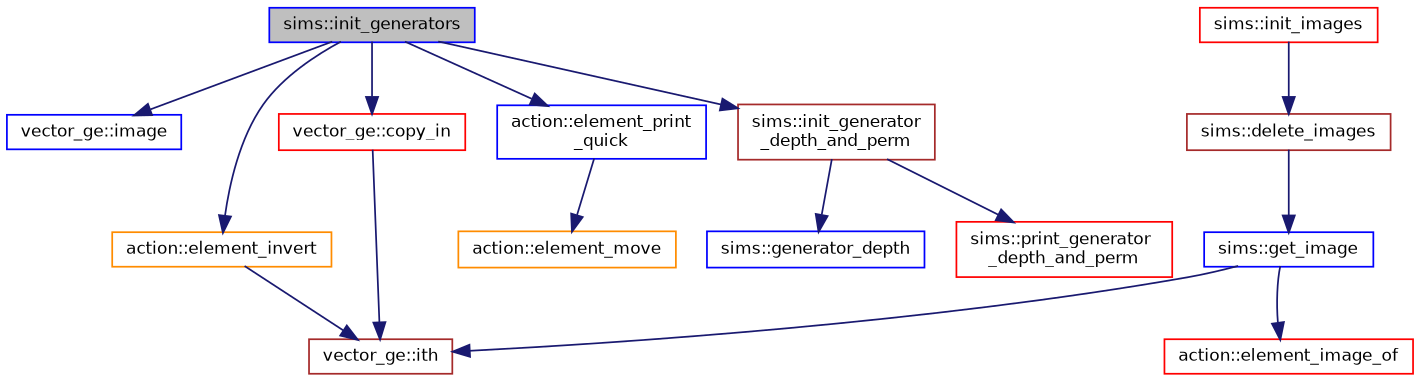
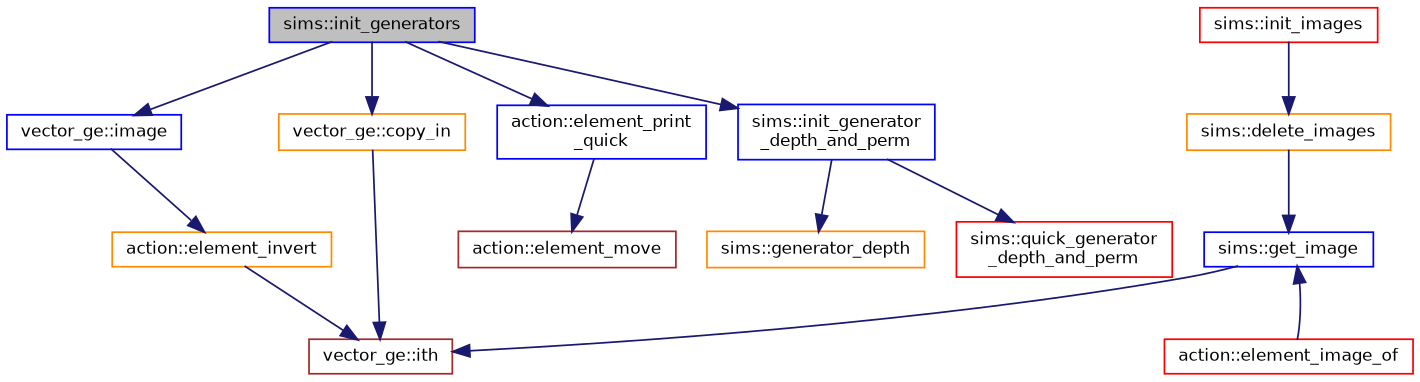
(258, 112) -> (151, 185)
(372, 132) -> (372, 132)
(836, 132) -> (836, 132)
(1289, 132) -> (1289, 132)
(567, 249) -> (567, 249)
(816, 249) -> (816, 249)
(1064, 249) -> (1064, 249)
(1277, 294) -> (1300, 312)
